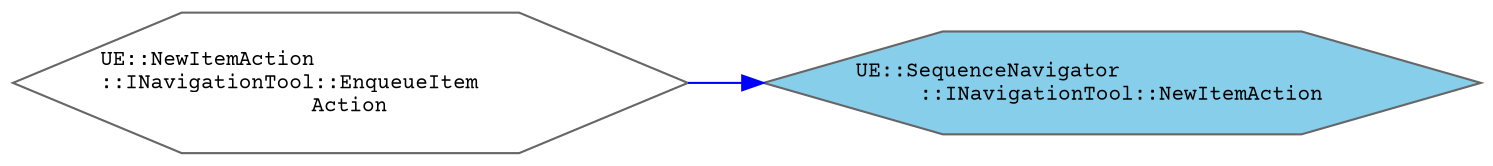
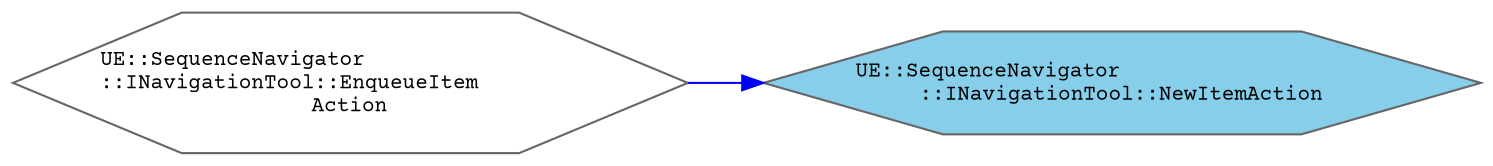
(350, 83) -> (350, 83)
